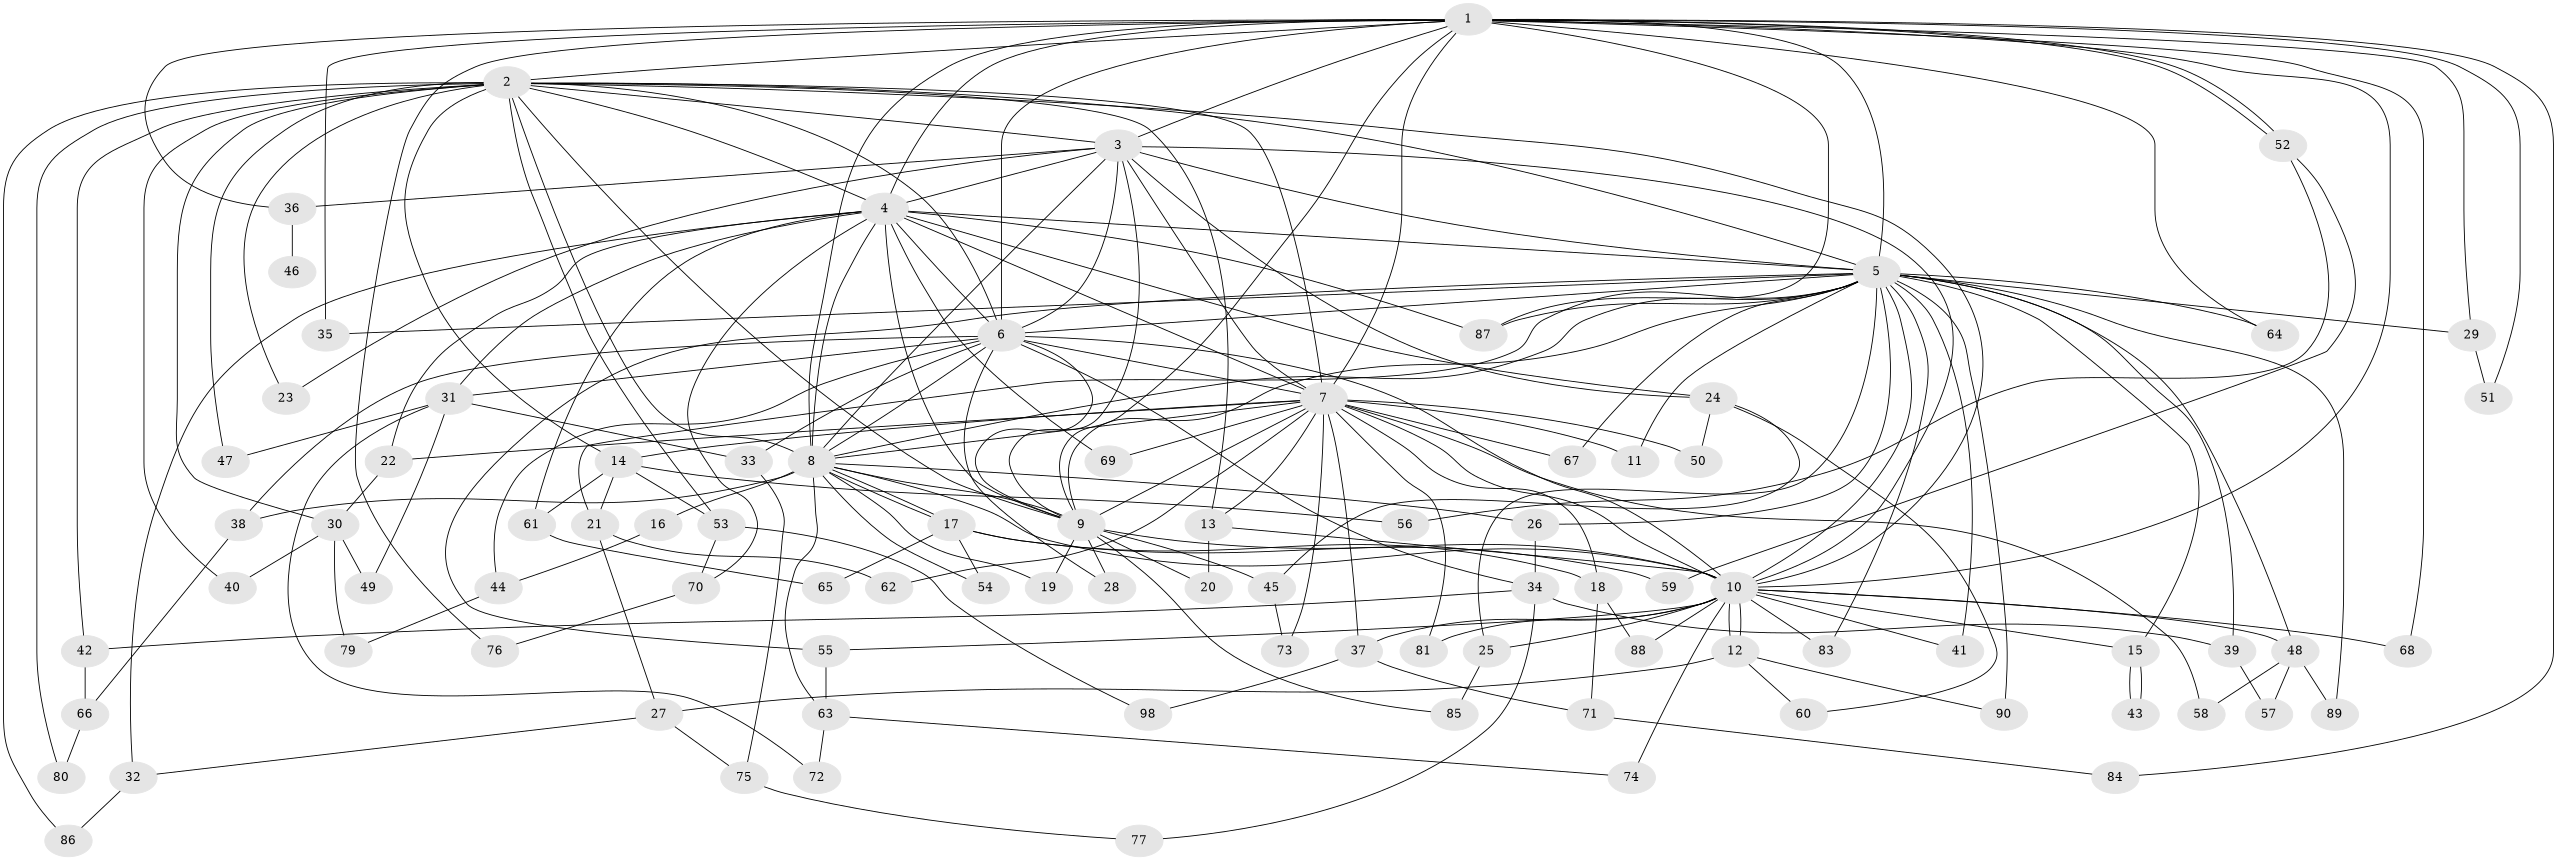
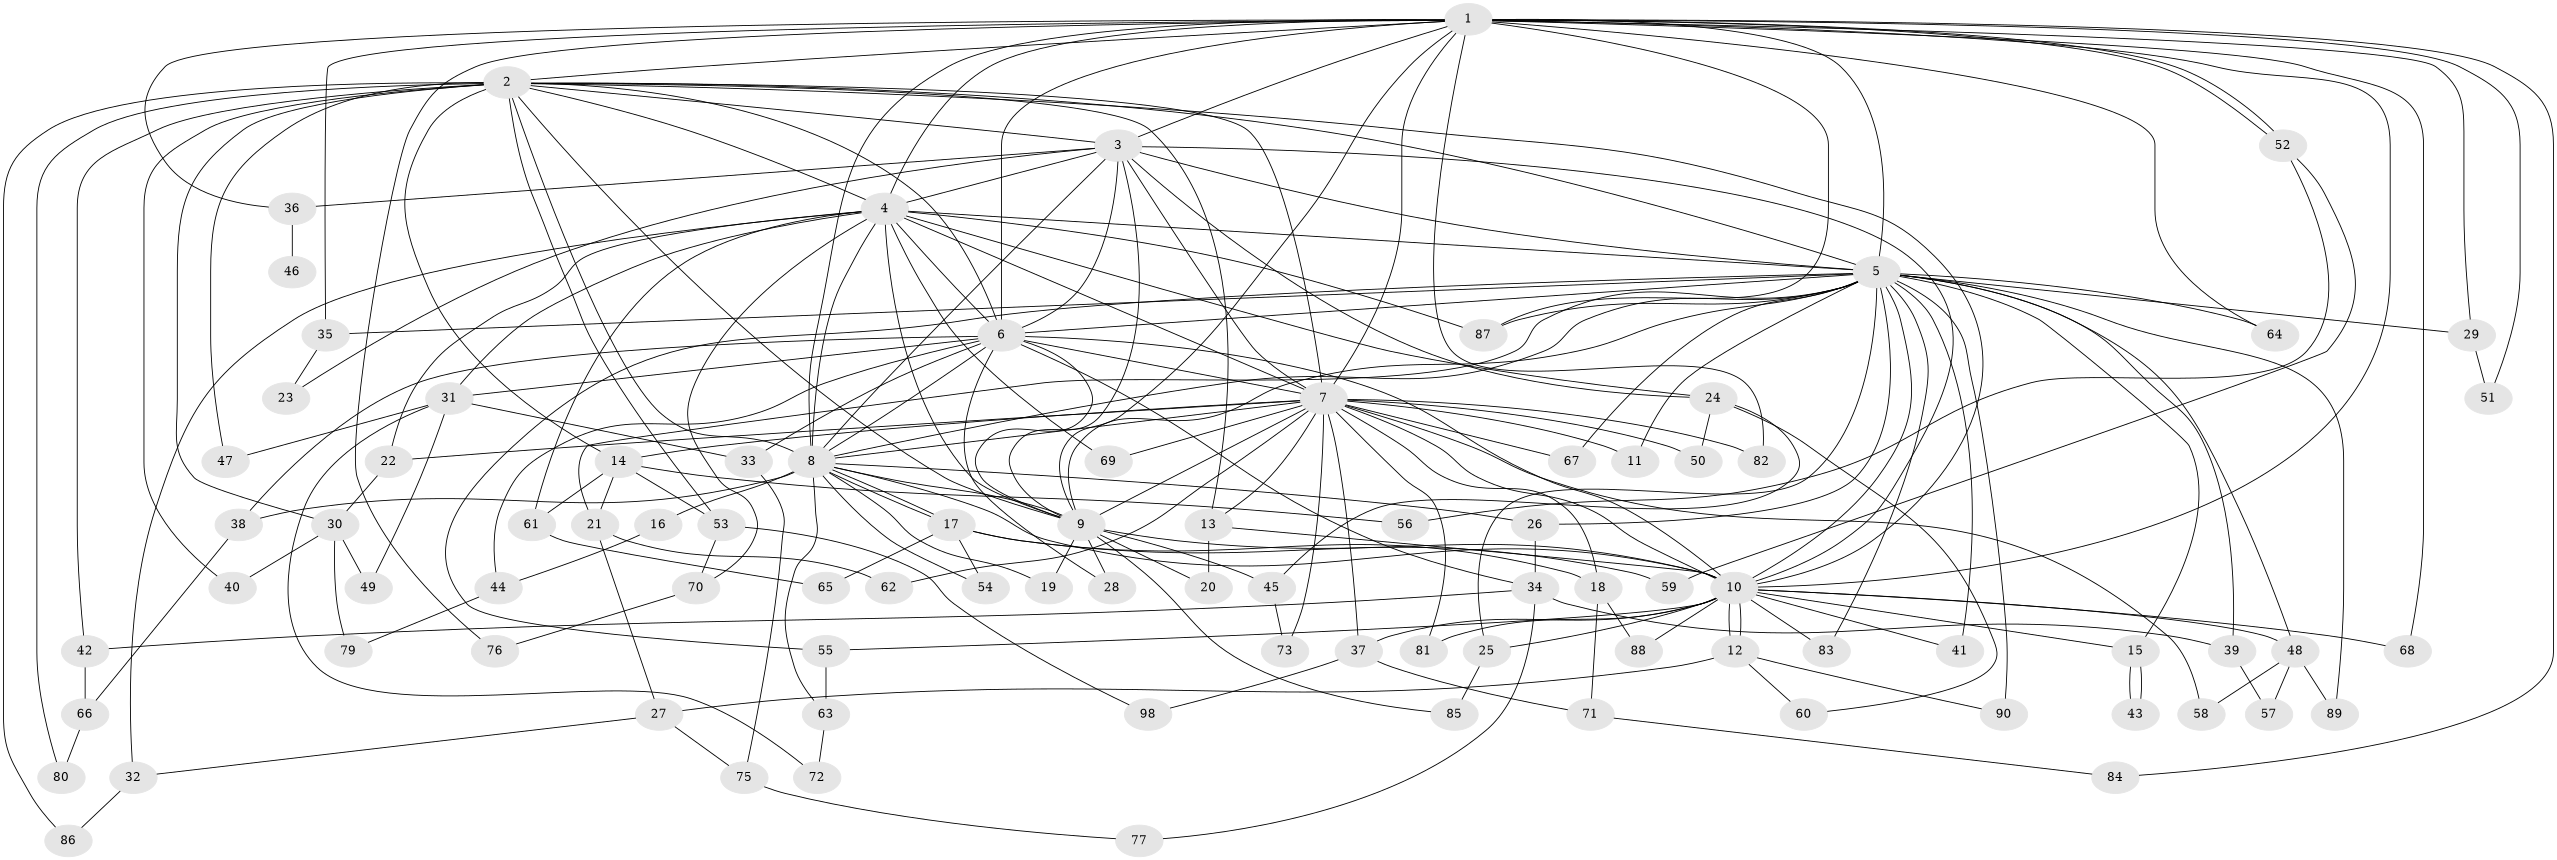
(278, 171) -> (306, 367)
none -> (1762, 462)
(1632, 778) -> none
